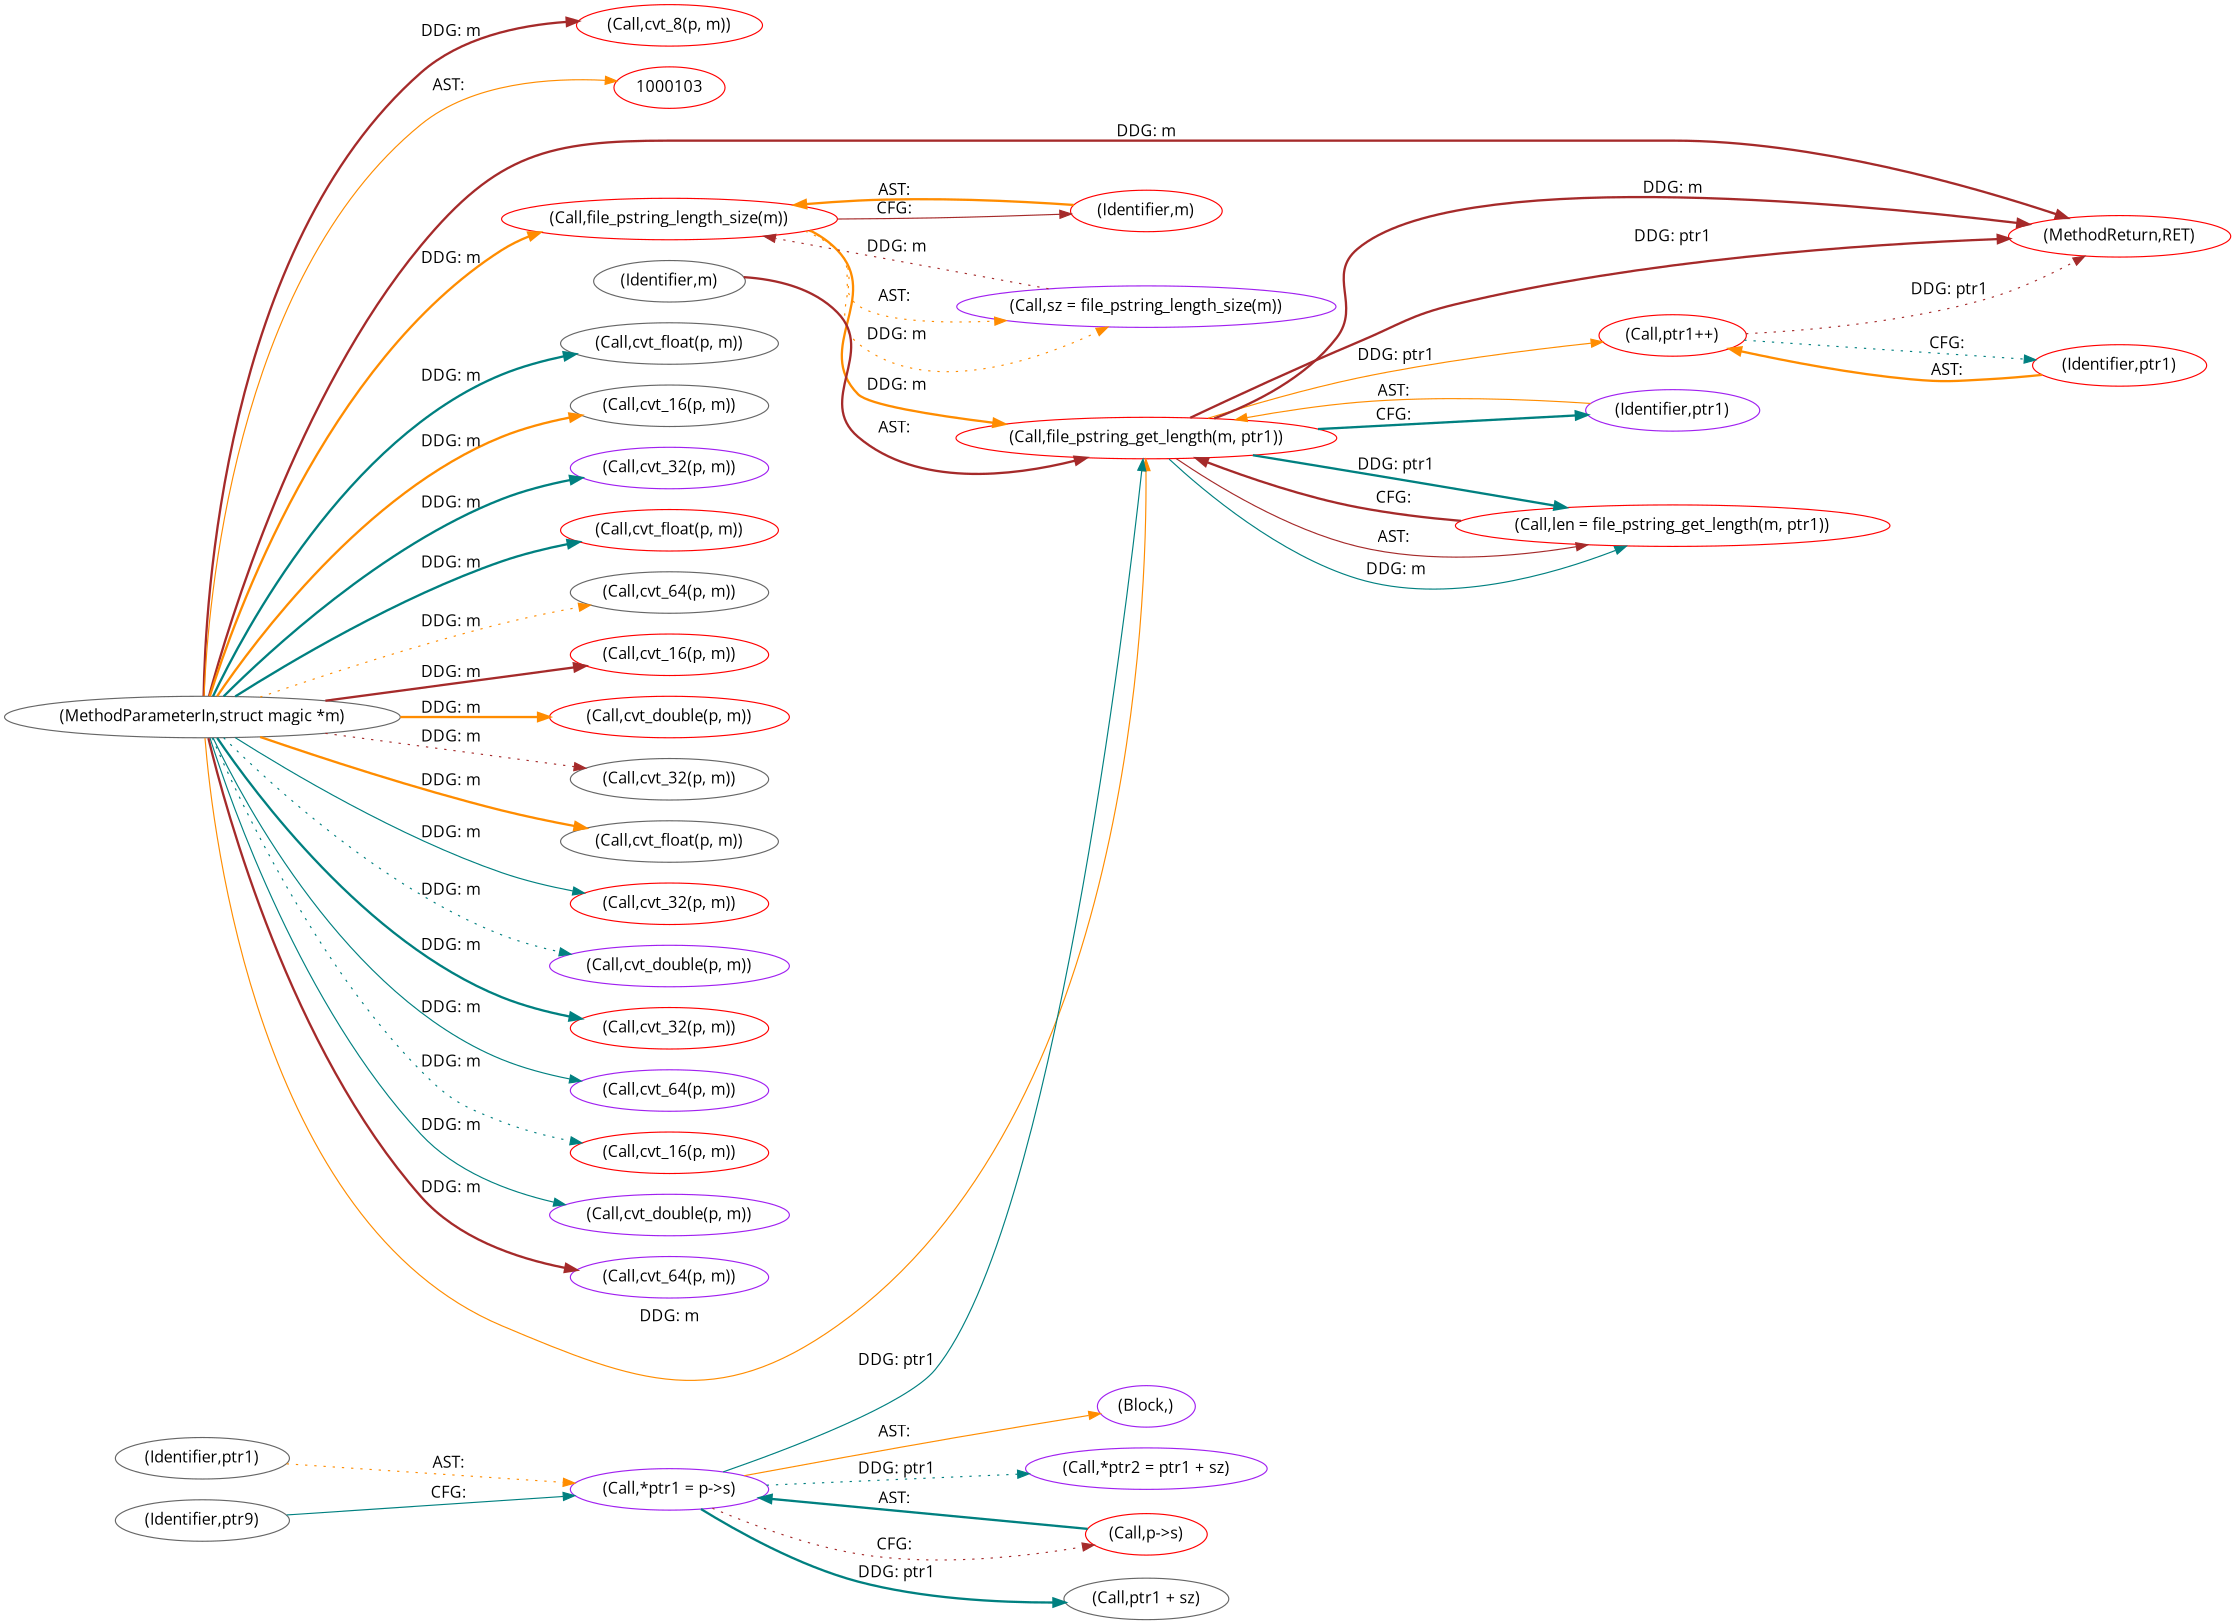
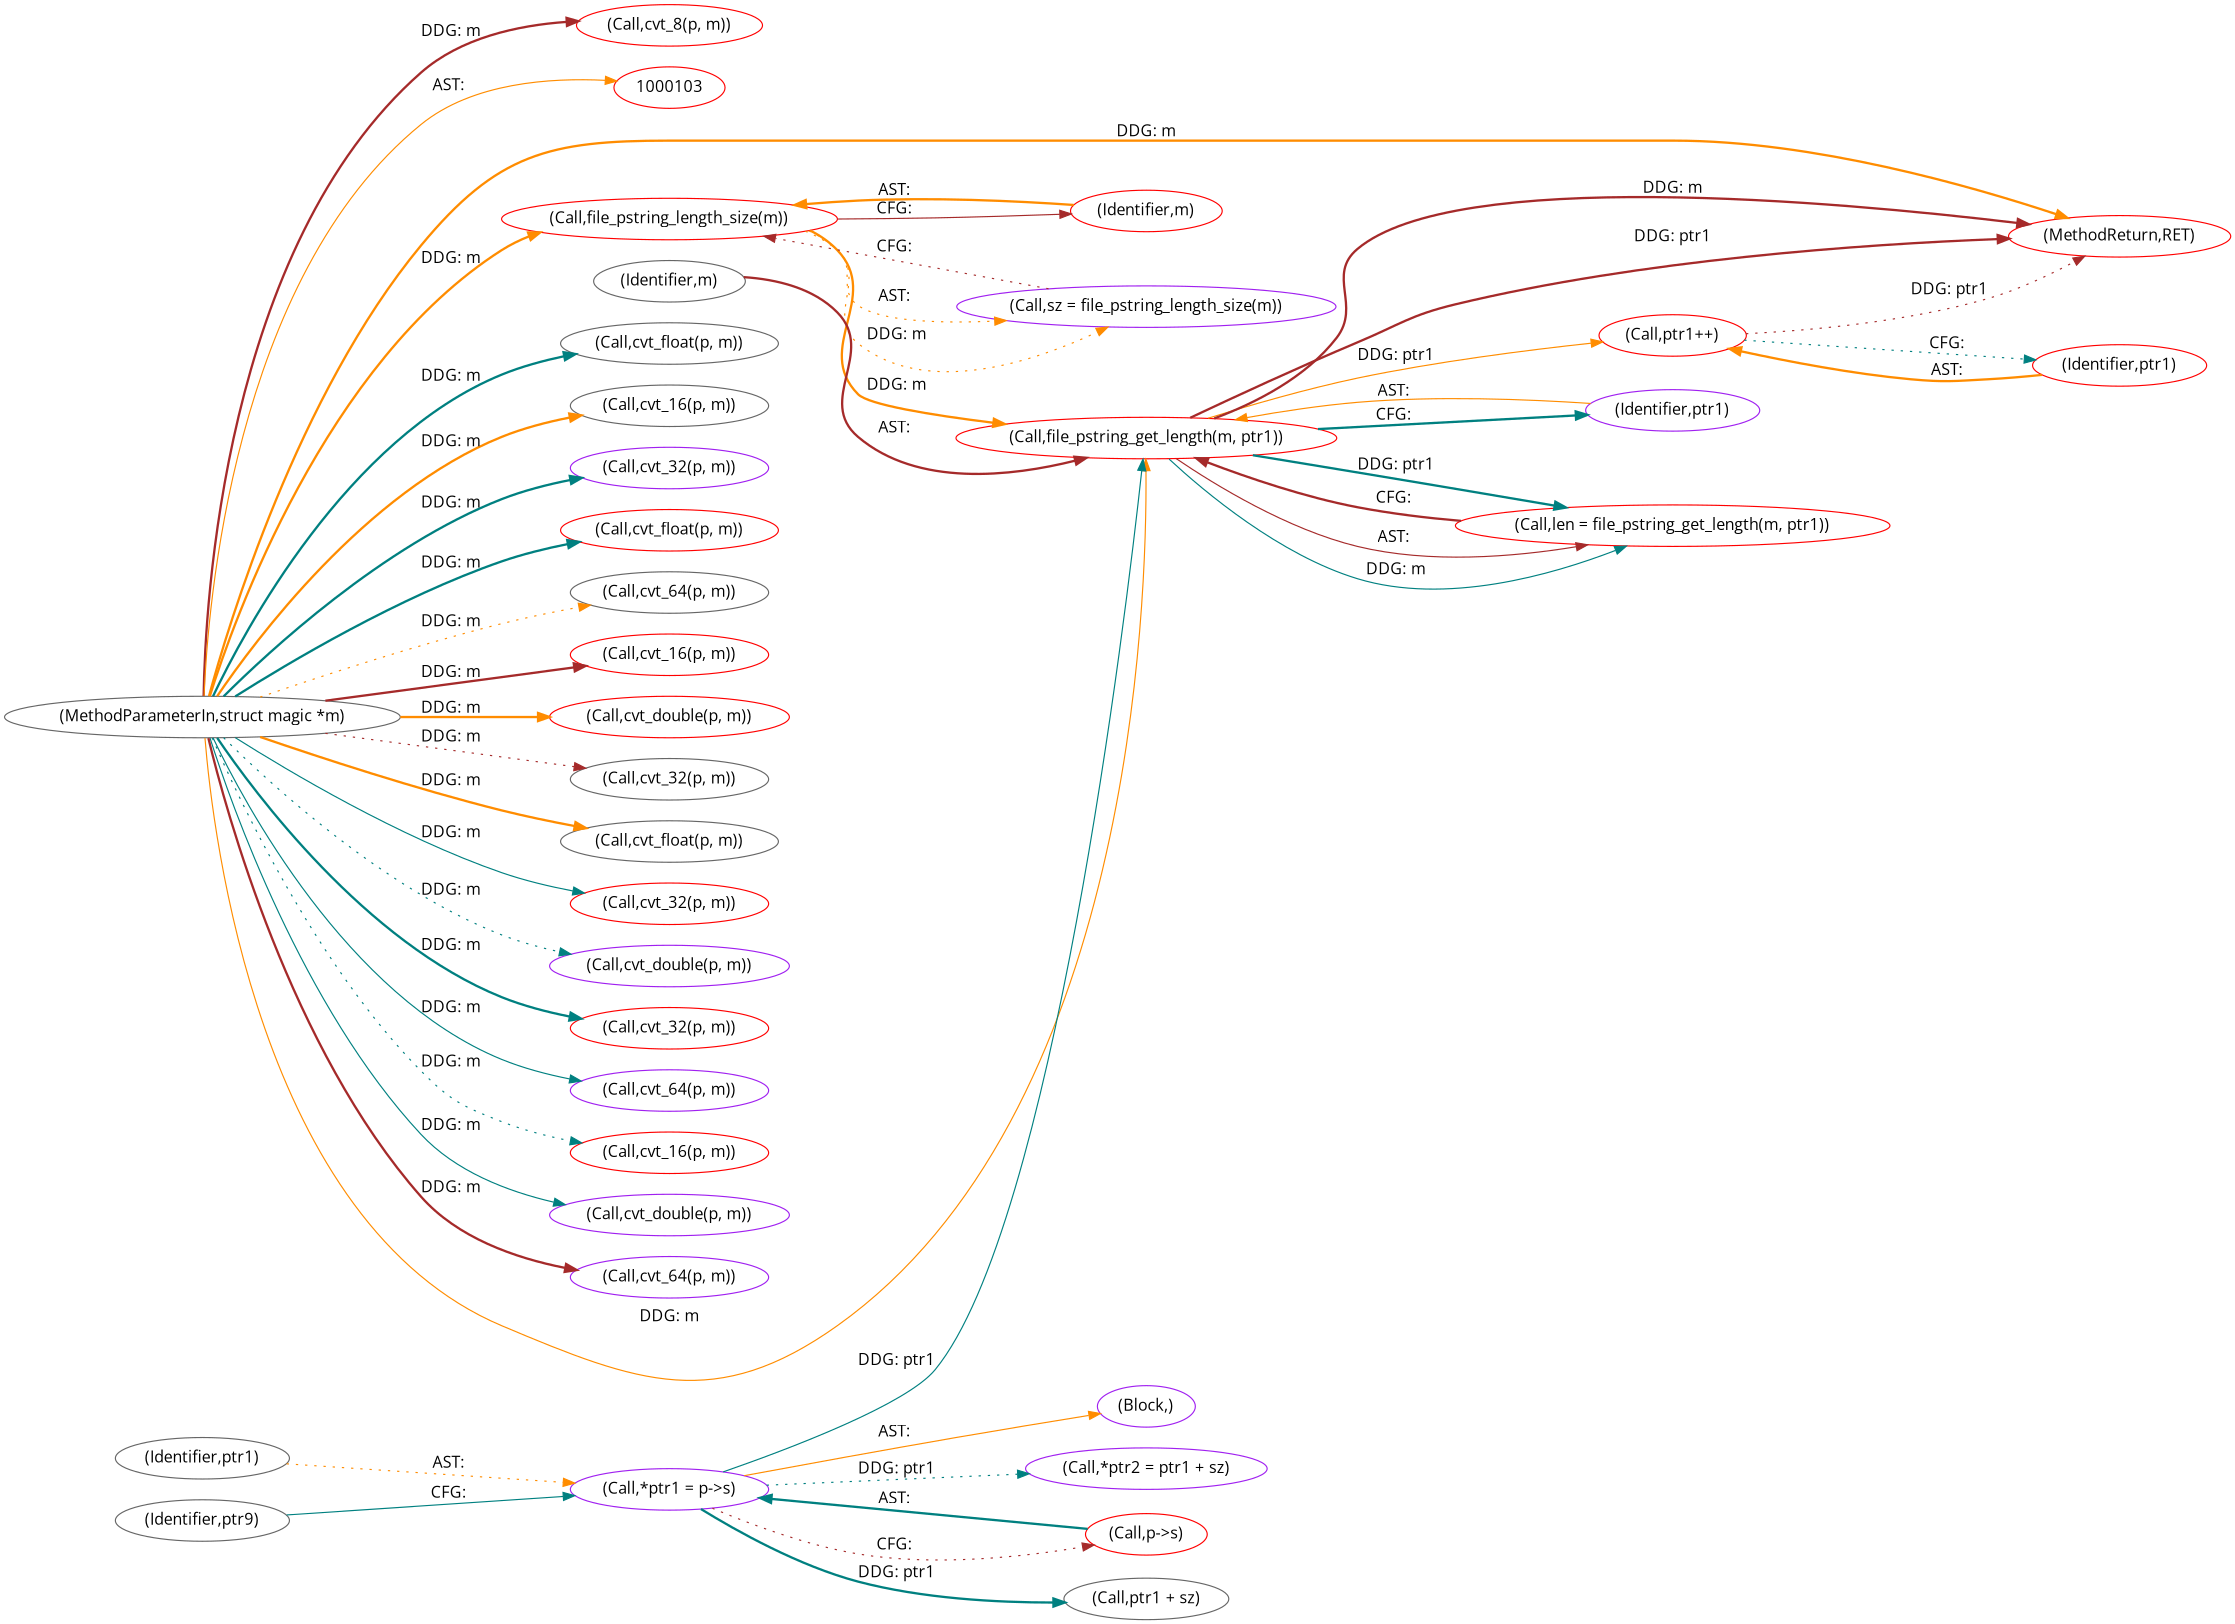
(975, 141) -> (975, 141)
(897, 247) -> (897, 247)
